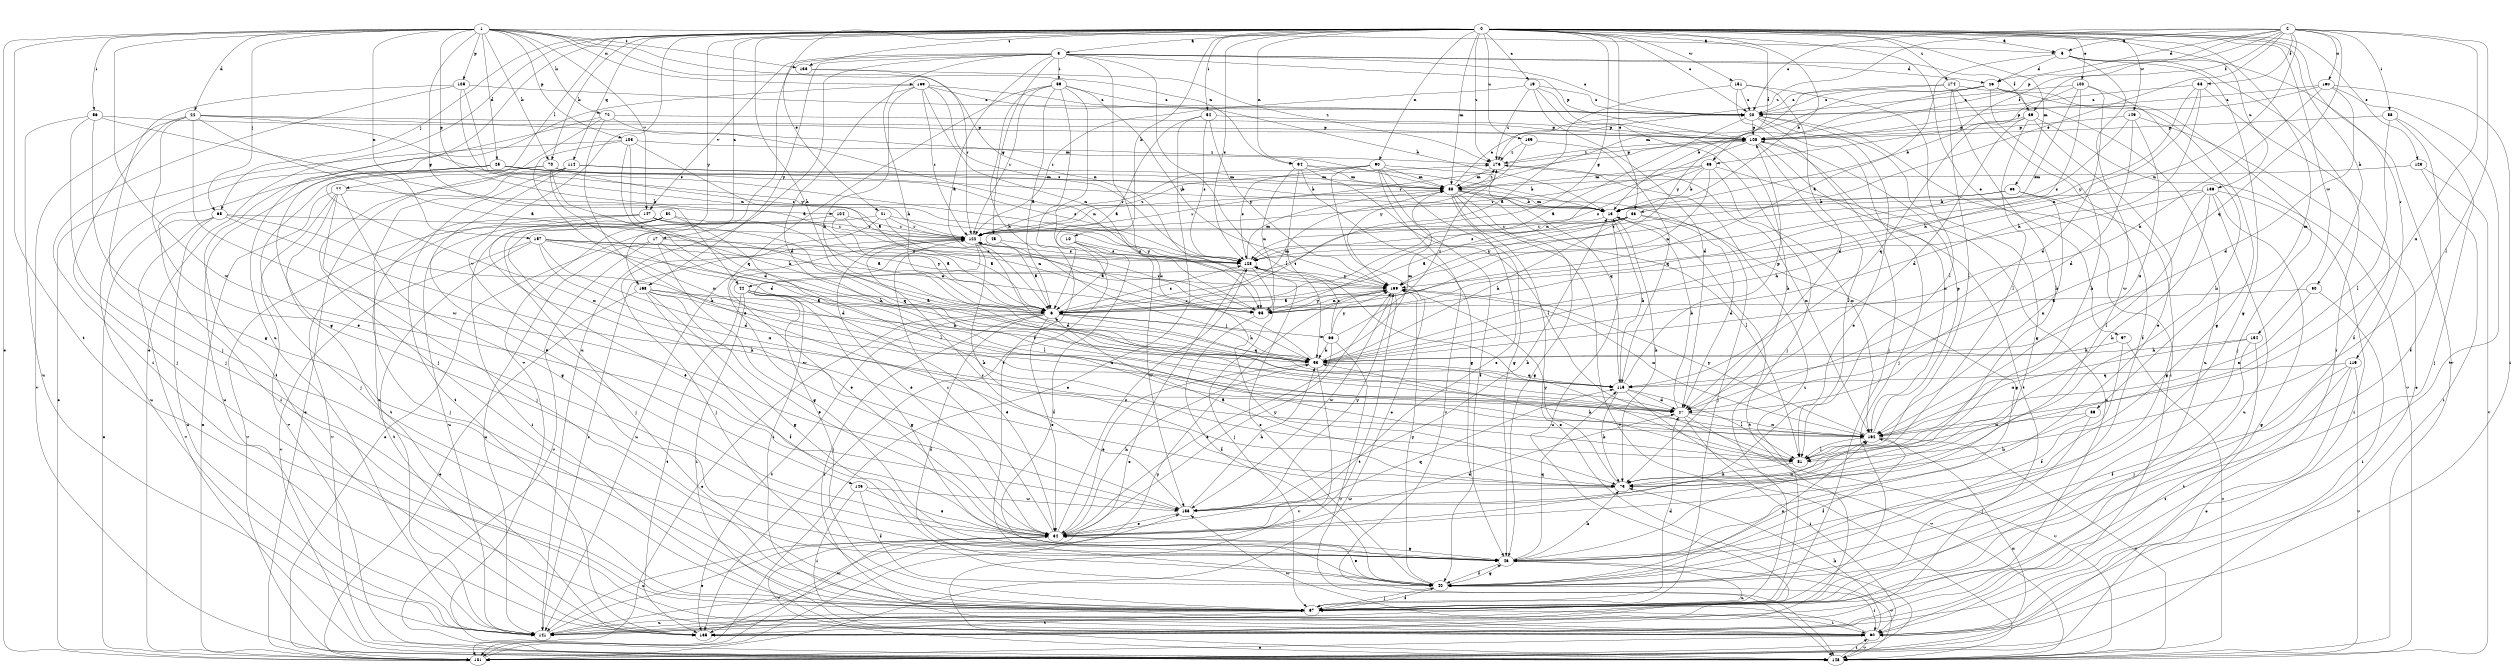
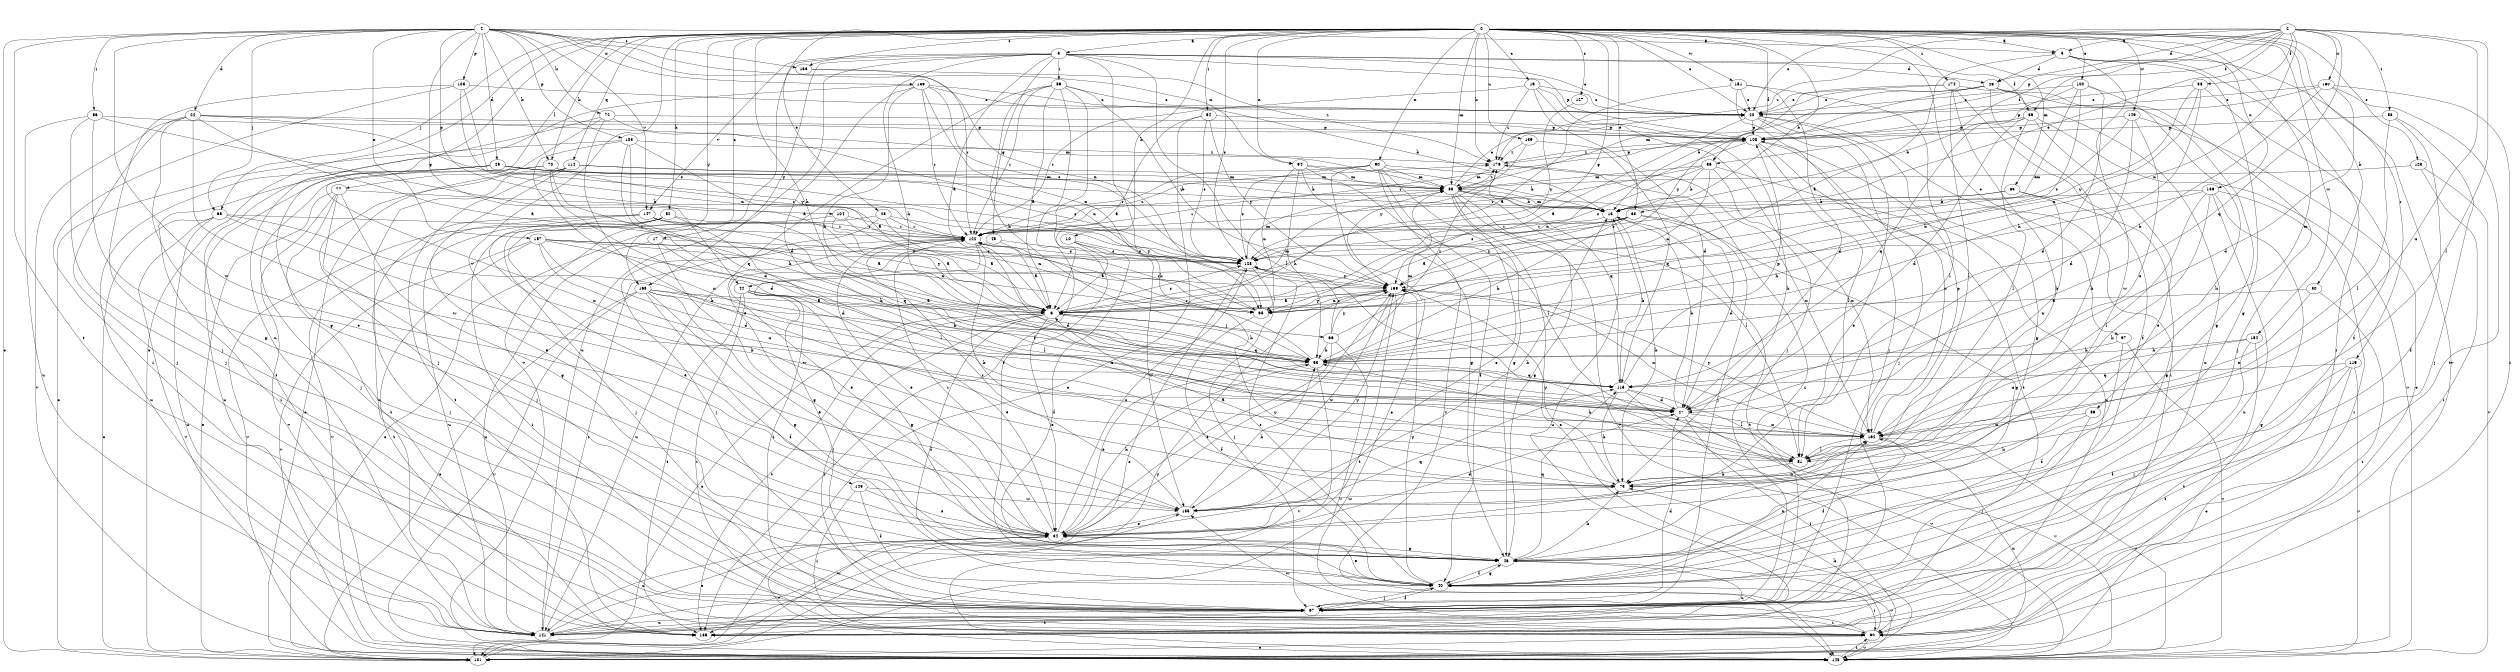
(482, 29) -> (482, 29)
none -> (994, 31)
(1476, 100) -> (1476, 100)
none -> (1580, 100)
(883, 214) -> (883, 214)
(1295, 264) -> (1295, 264)
(532, 647) -> (523, 648)
